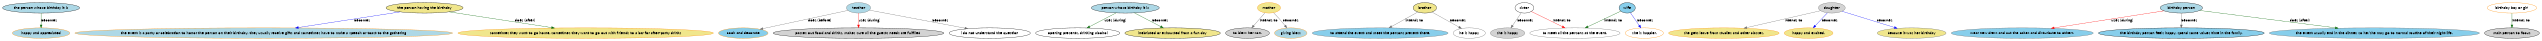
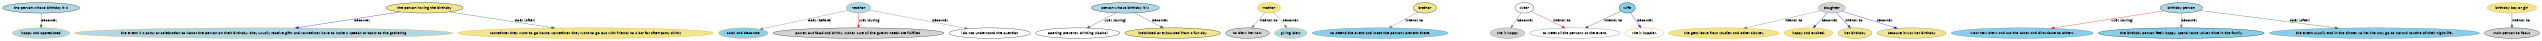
(2512, 8) -> (2512, 8)
(1469, 33) -> none
none -> (1855, 33)
